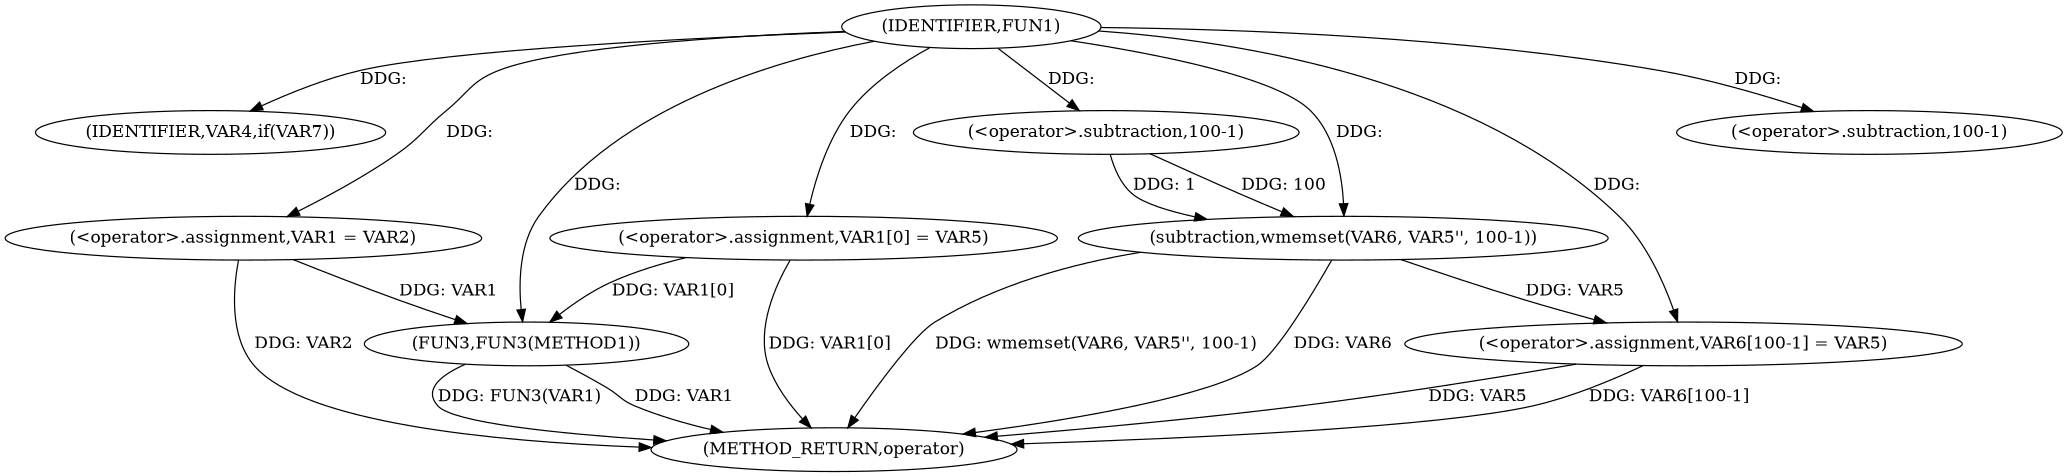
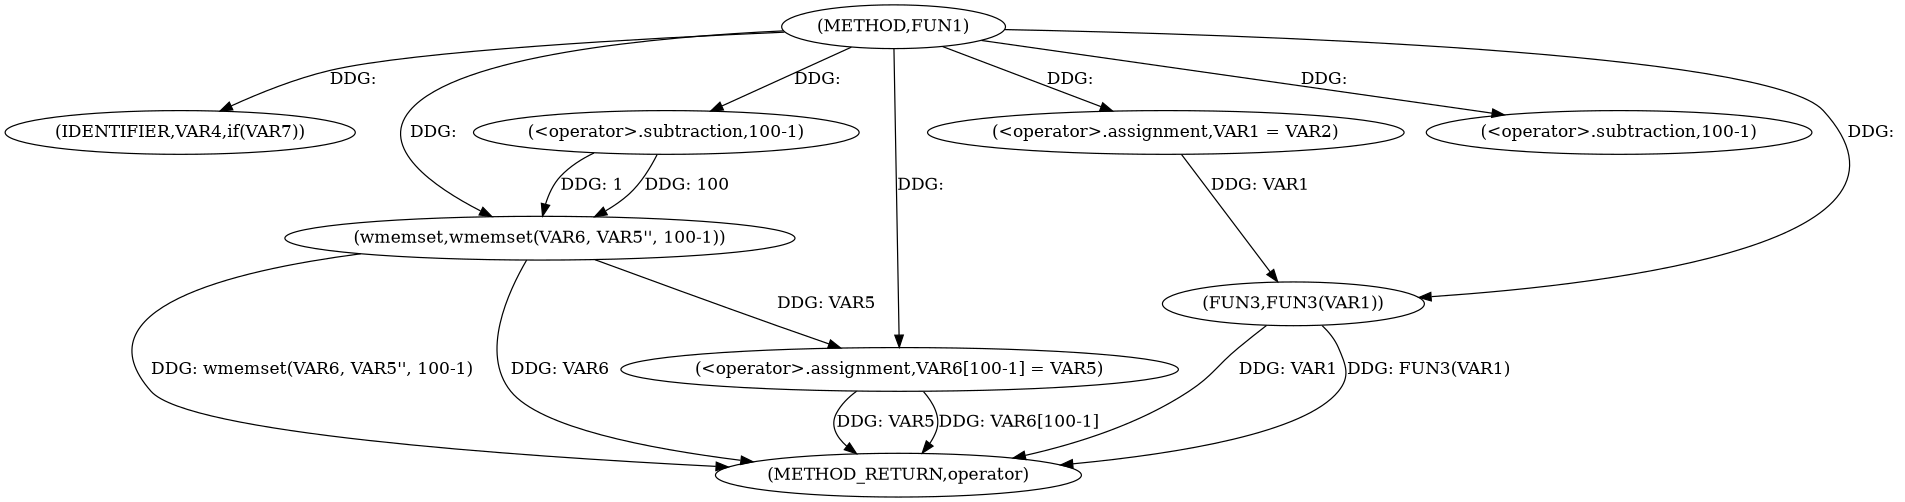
(971, 27) -> (894, 27)
(804, 238) -> none
(1343, 238) -> (540, 238)
(527, 344) -> (1293, 304)
(386, 421) -> none
